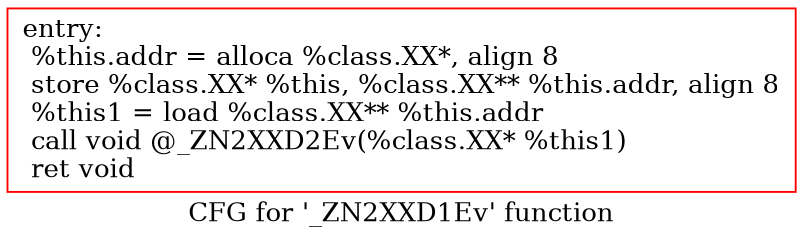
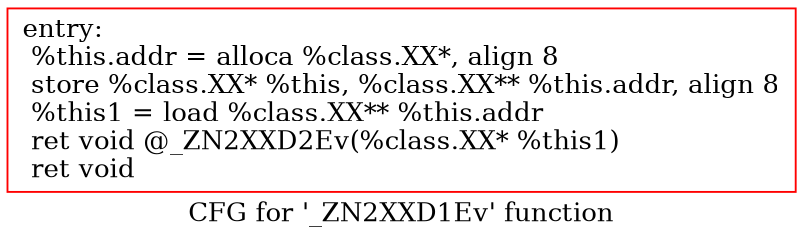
(325, 141) -> (321, 141)
